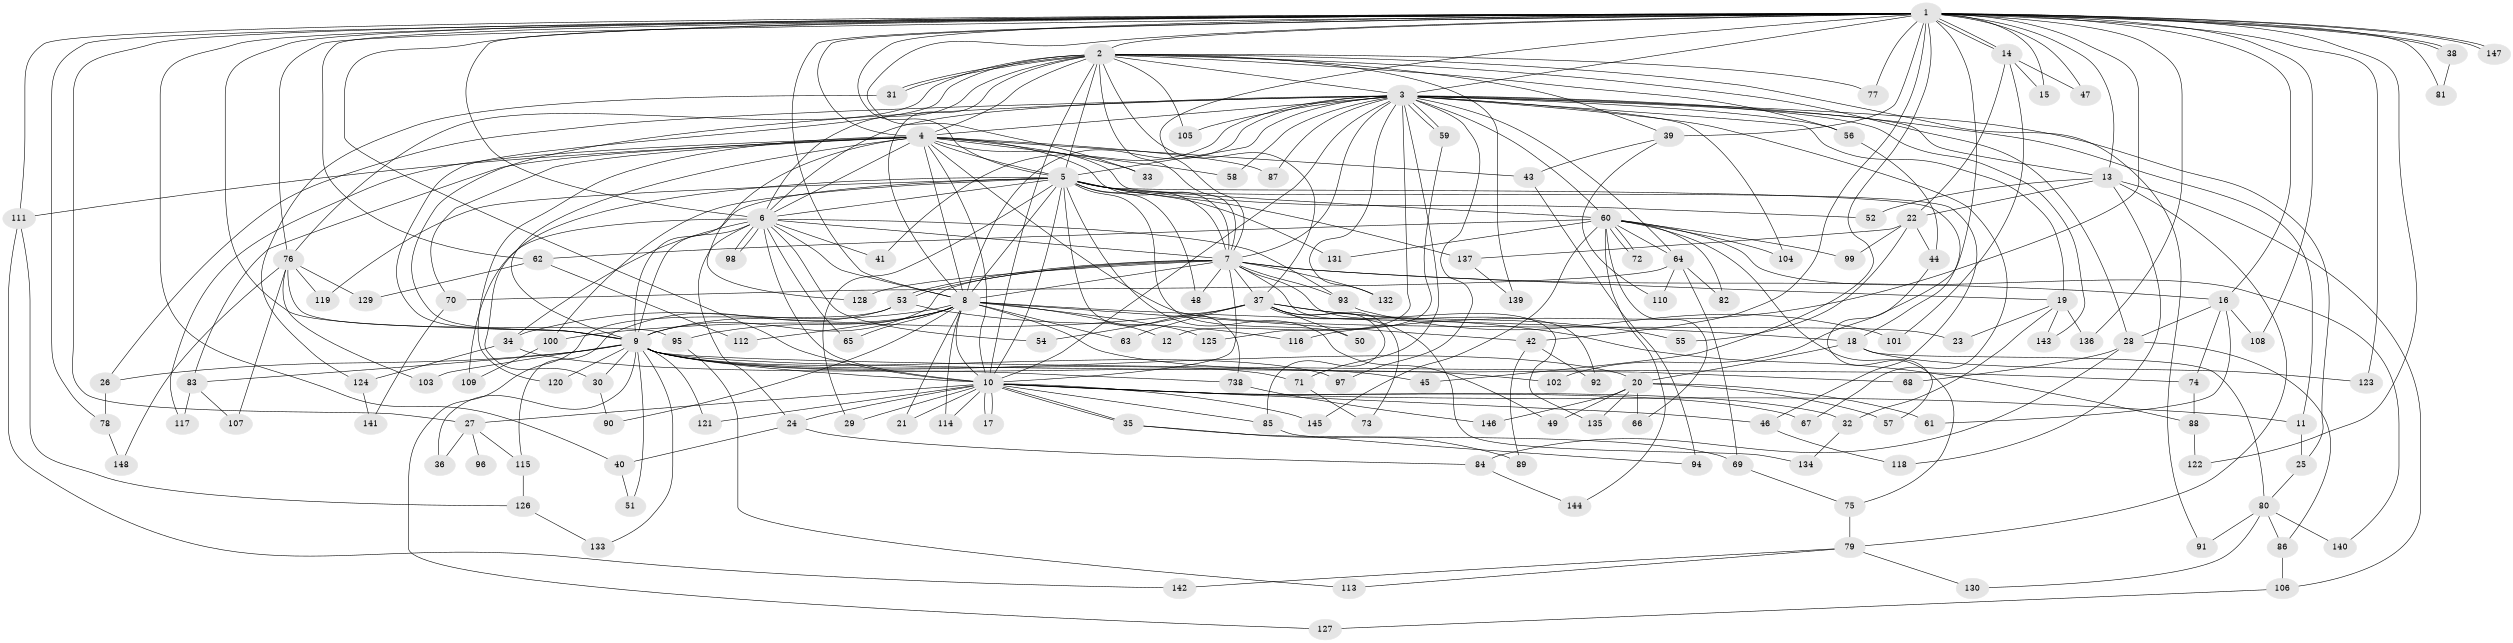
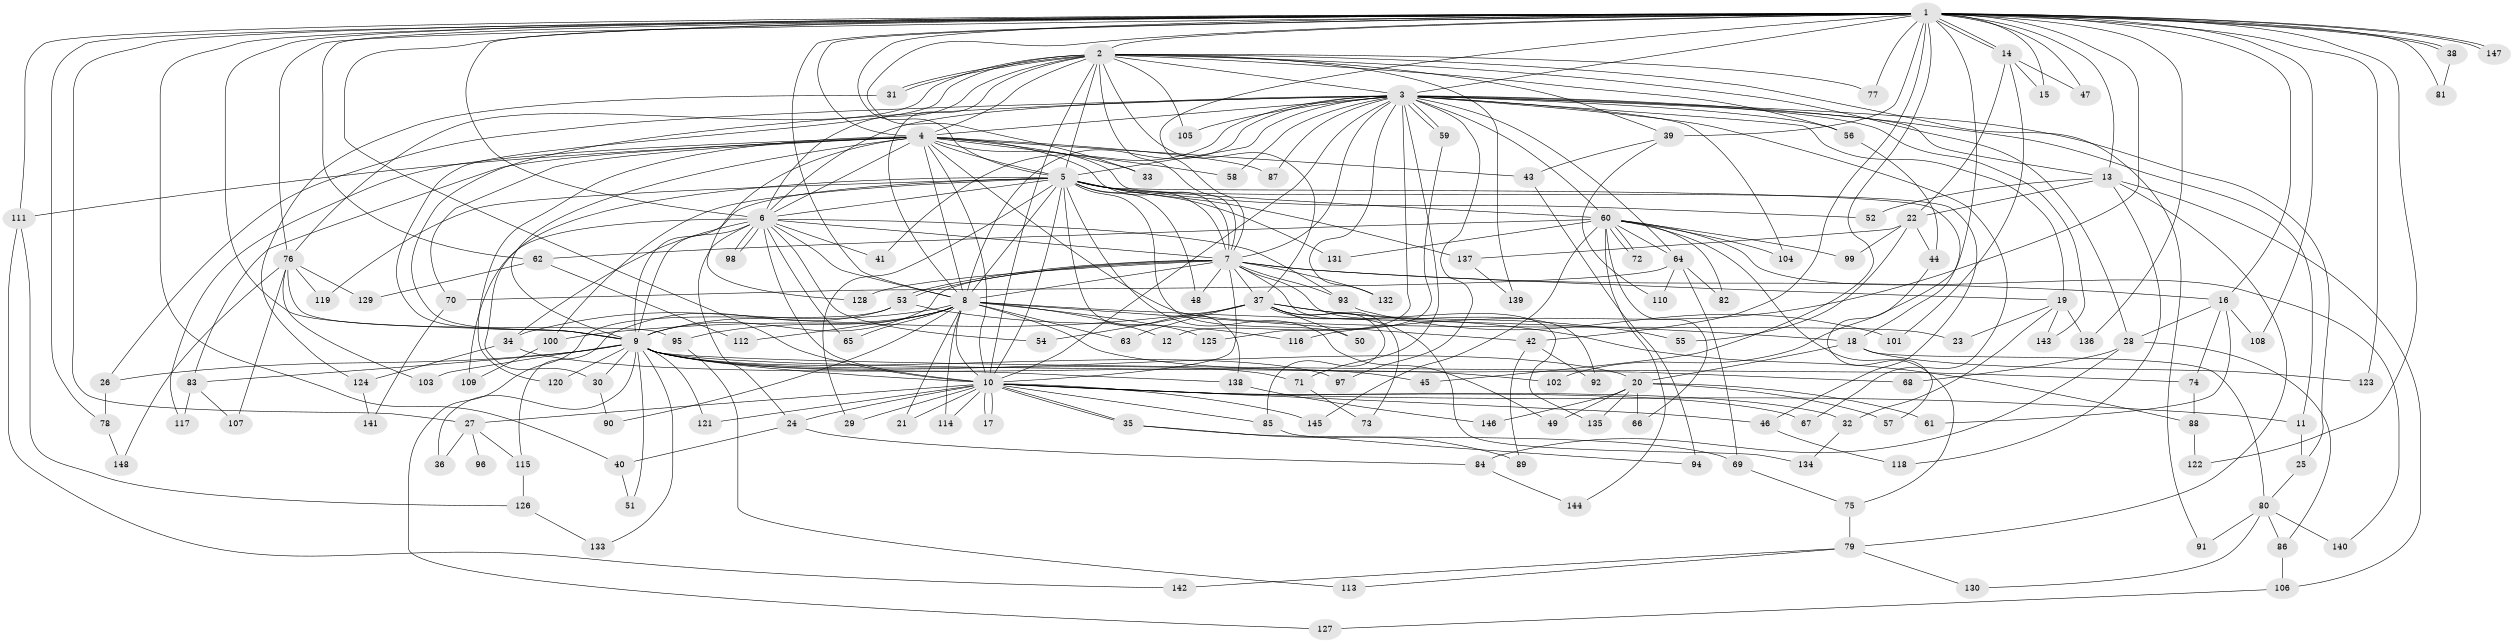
(1236, 383) -> (1236, 383)
